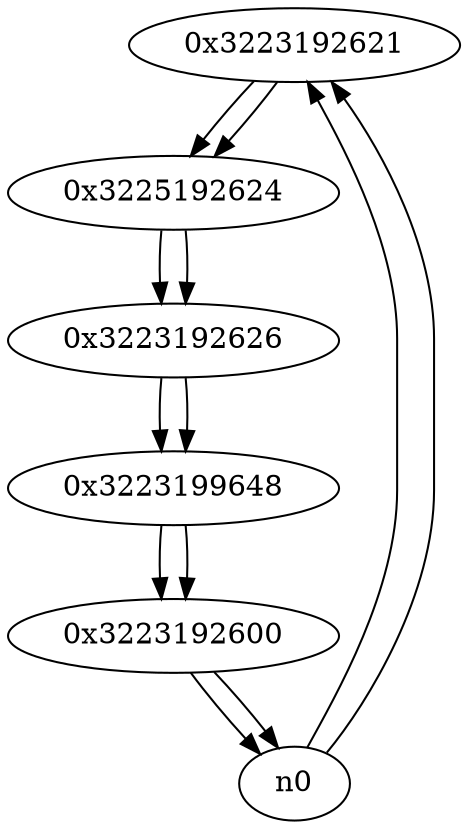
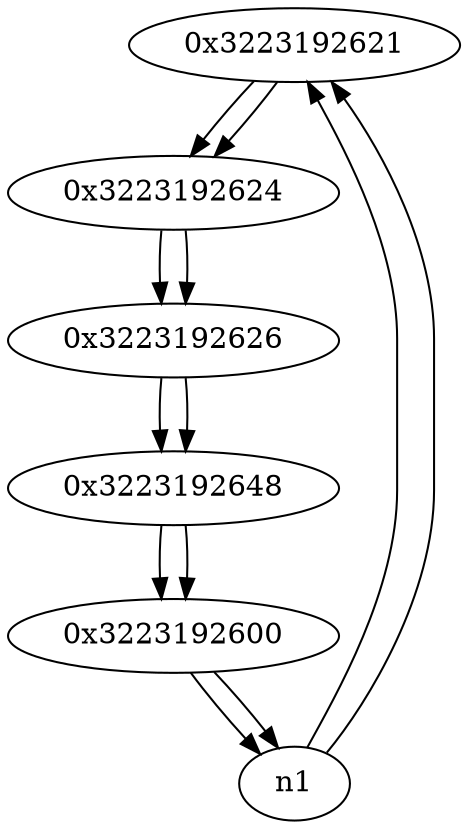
(174, 193) -> (174, 193)
(174, 488) -> (174, 488)
(295, 784) -> (295, 784)
